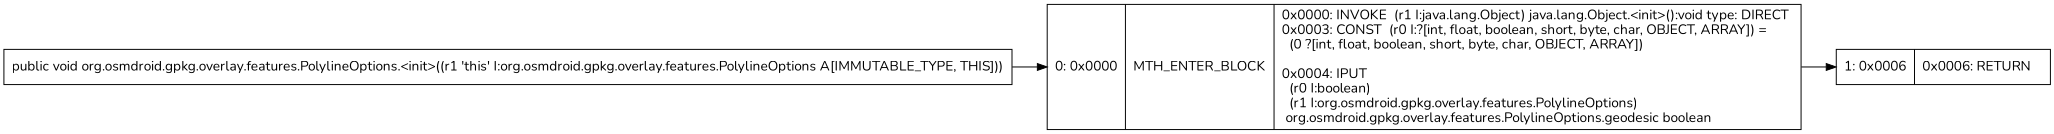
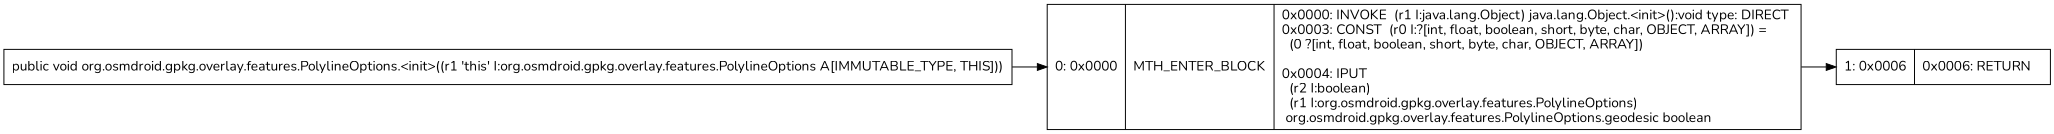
(1326, 88) -> (1326, 88)
